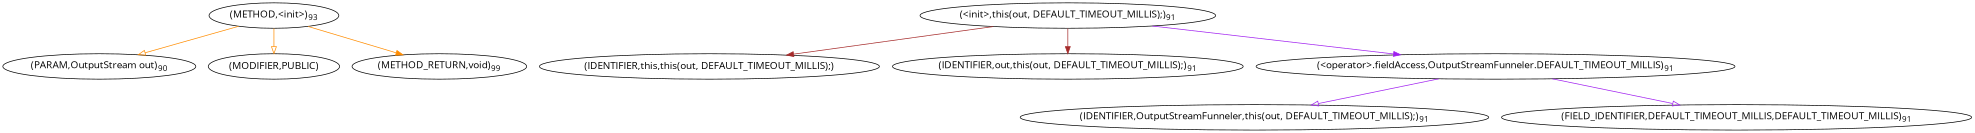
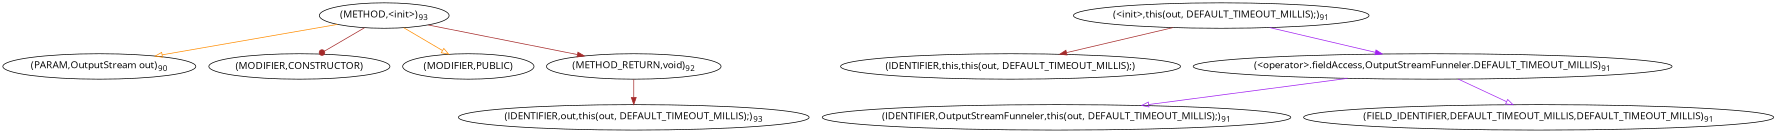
(1068, 38) -> (634, 88)
(352, 40) -> (503, 40)
(496, 65) -> (690, 65)
(1192, 65) -> (758, 116)
none -> (299, 66)
